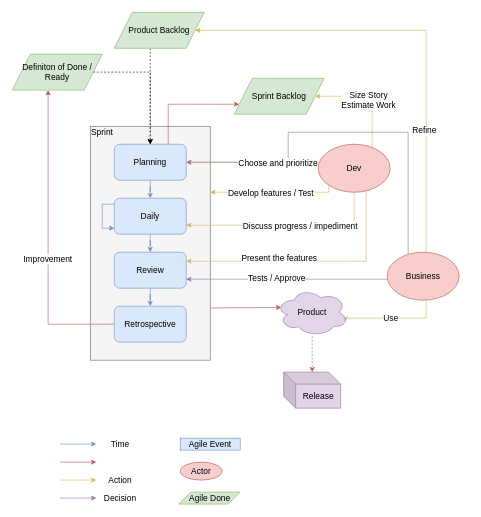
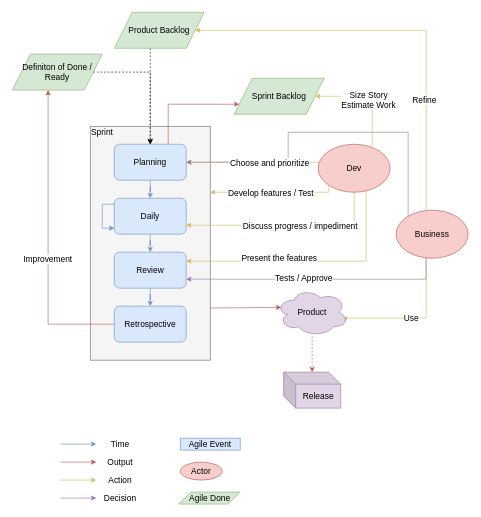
(423, 276) -> (432, 234)
none -> (120, 462)
